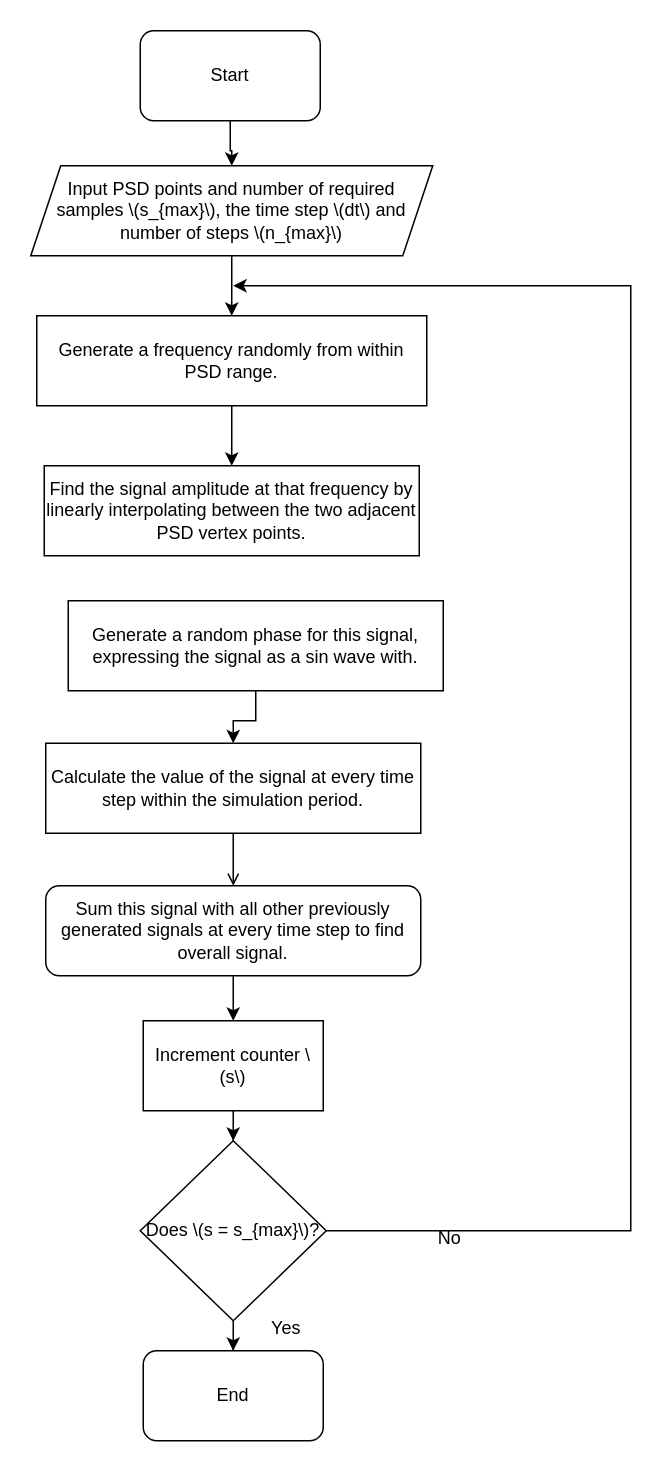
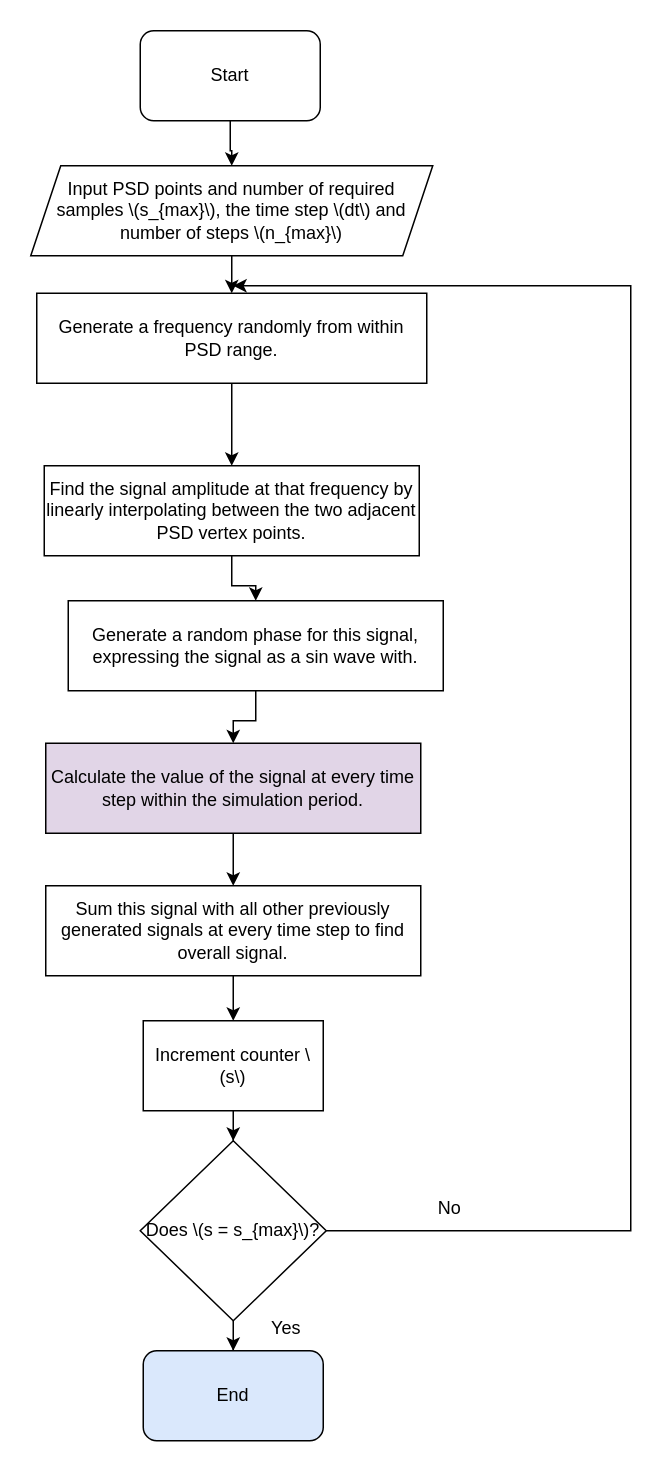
(232, 361) -> (232, 338)
none -> (232, 585)
(233, 788) -> (233, 788)
(233, 876) -> (233, 874)
(233, 931) -> (233, 931)
(449, 1238) -> (449, 1208)
(233, 1396) -> (233, 1396)
